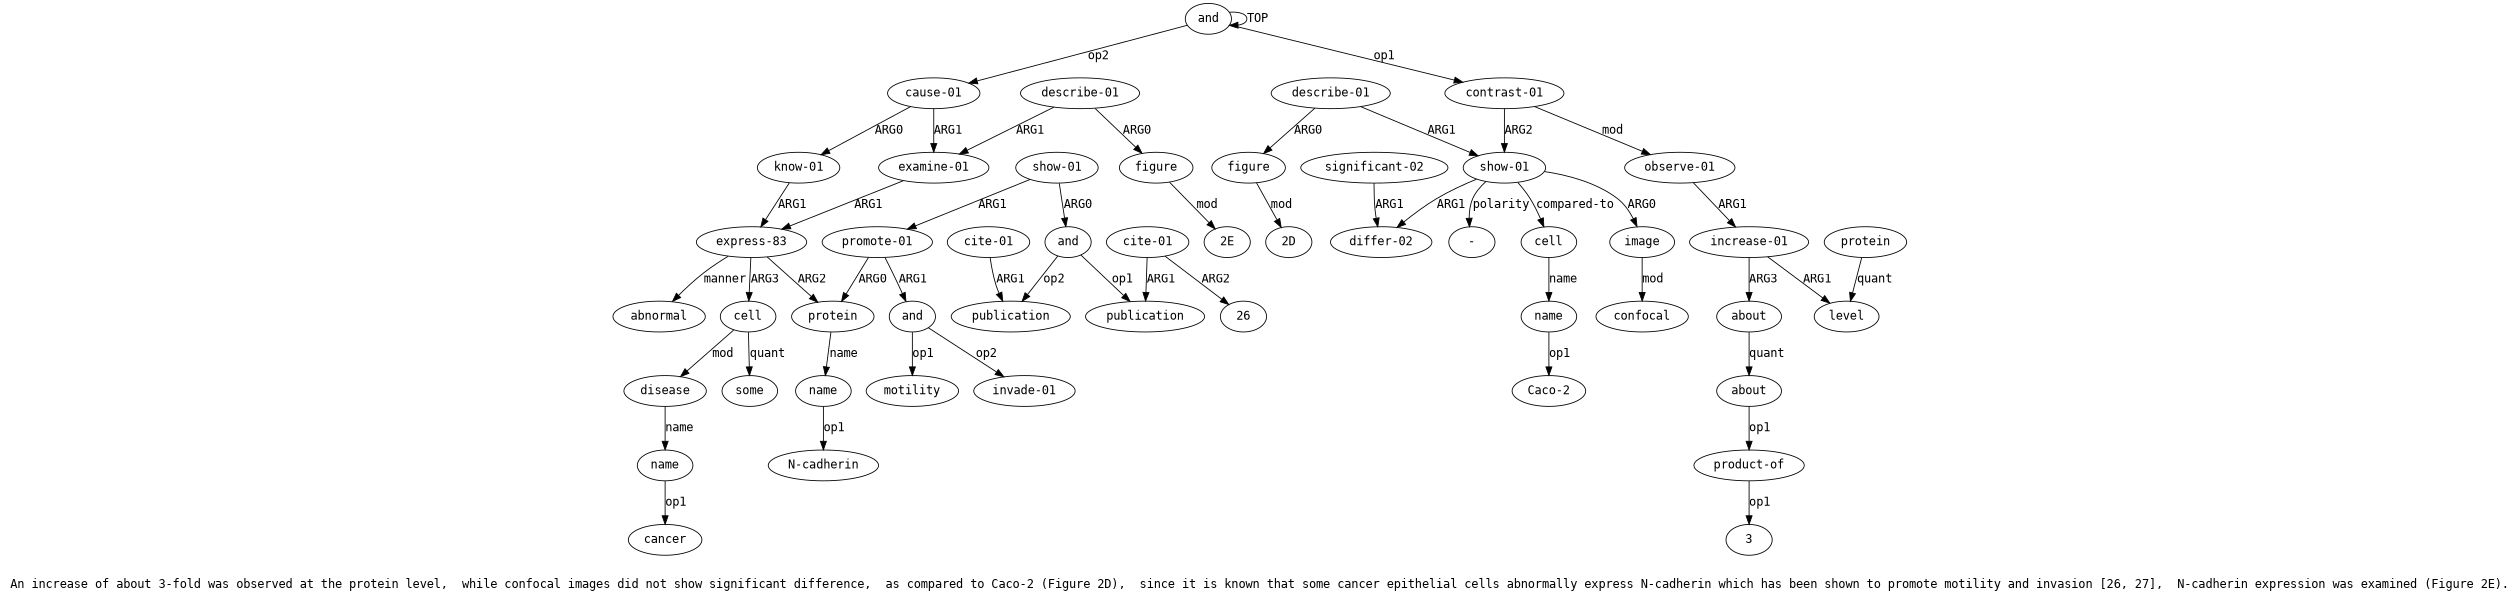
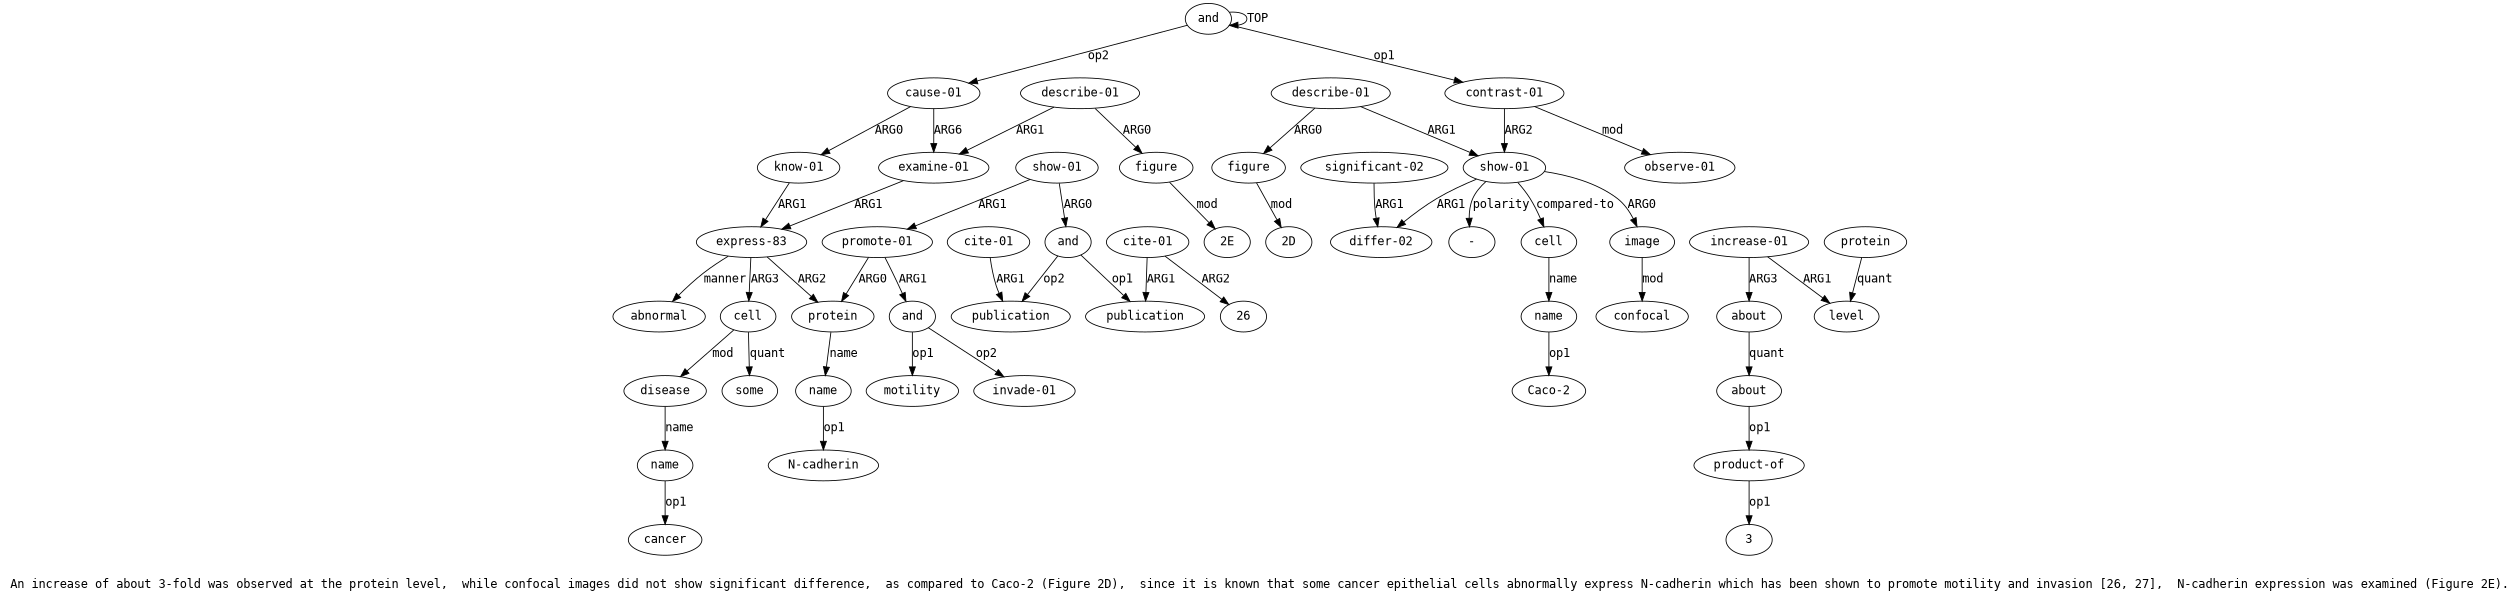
(948, 130) -> (948, 130)
(1711, 202) -> none
